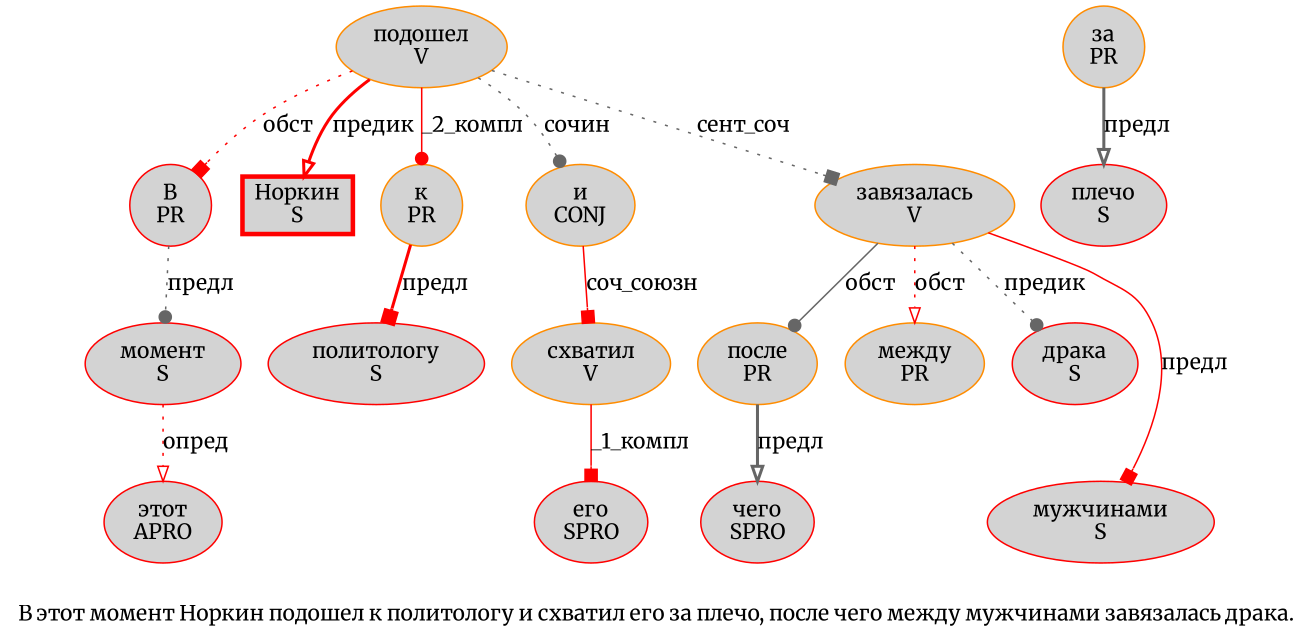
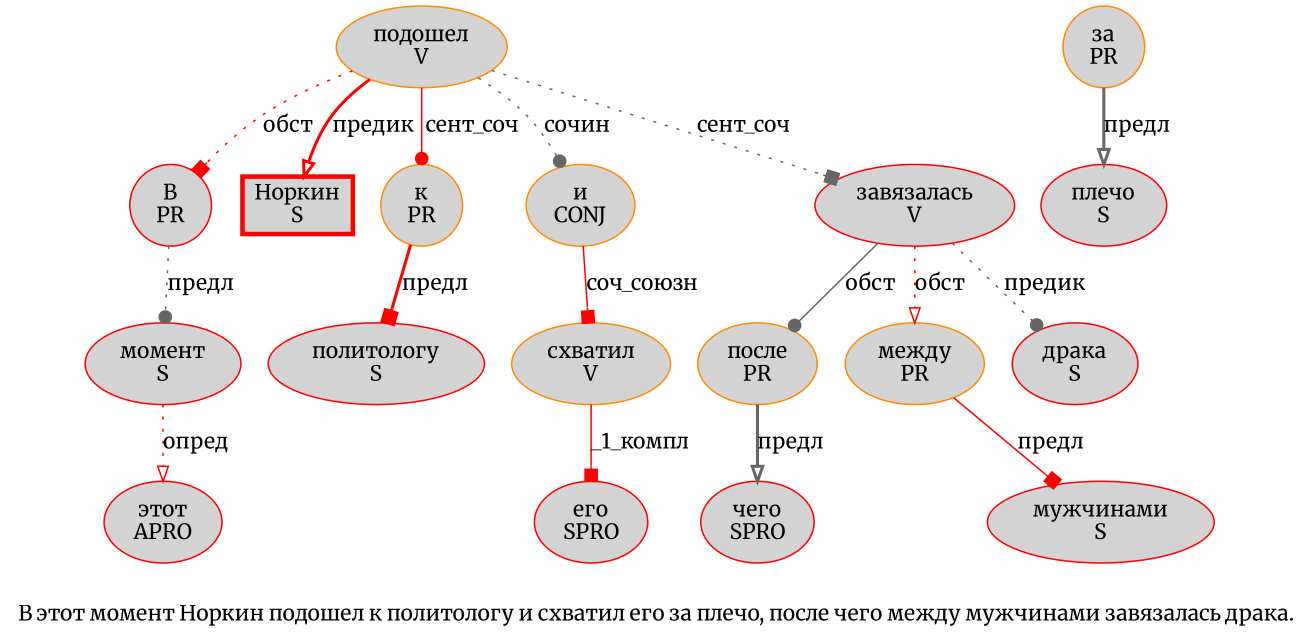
(472, 126) -> (472, 126)
(915, 205) -> (915, 205)
(1142, 306) -> (1000, 436)
